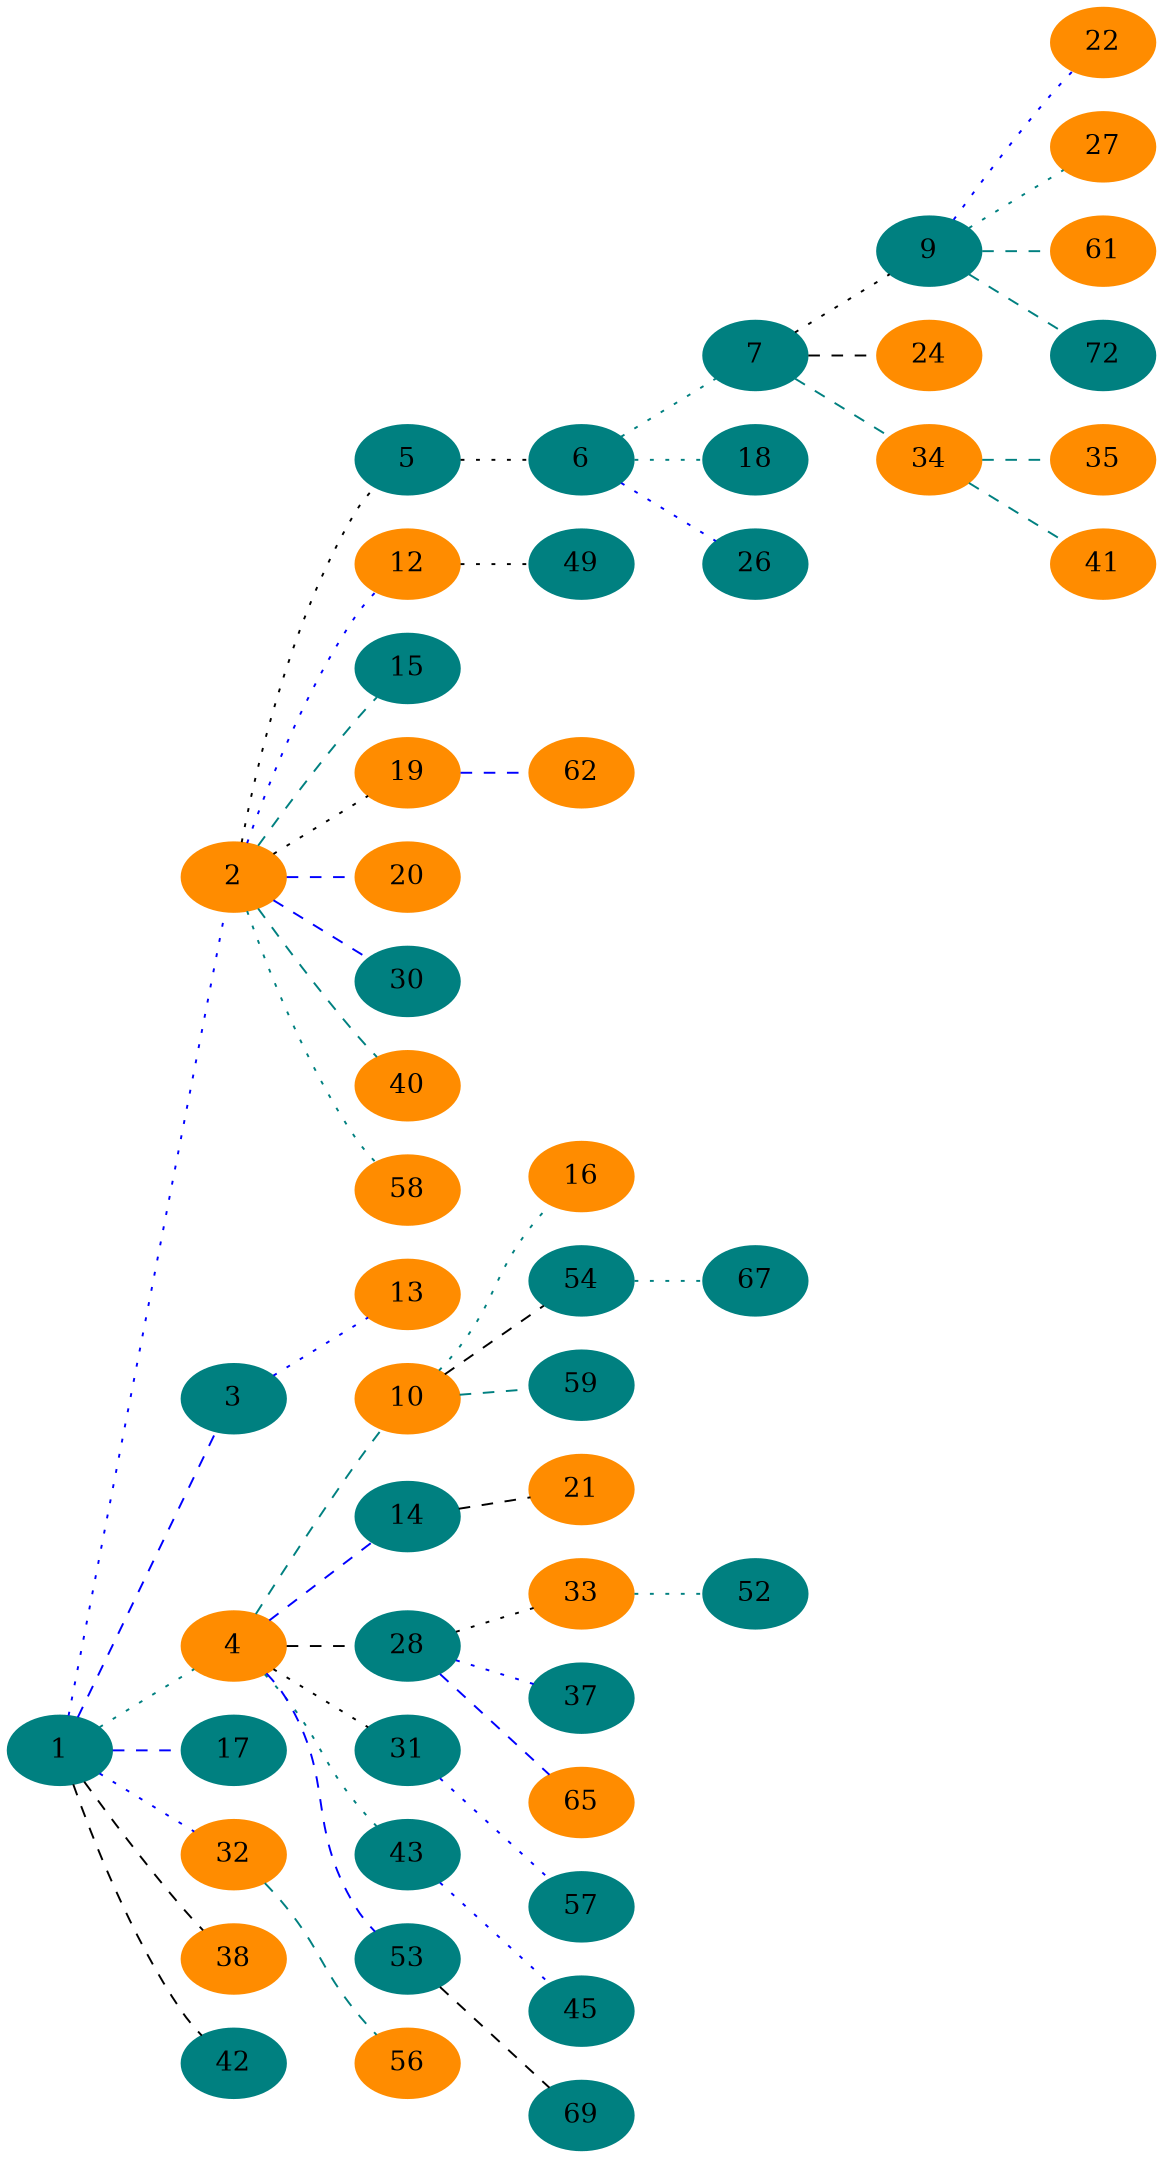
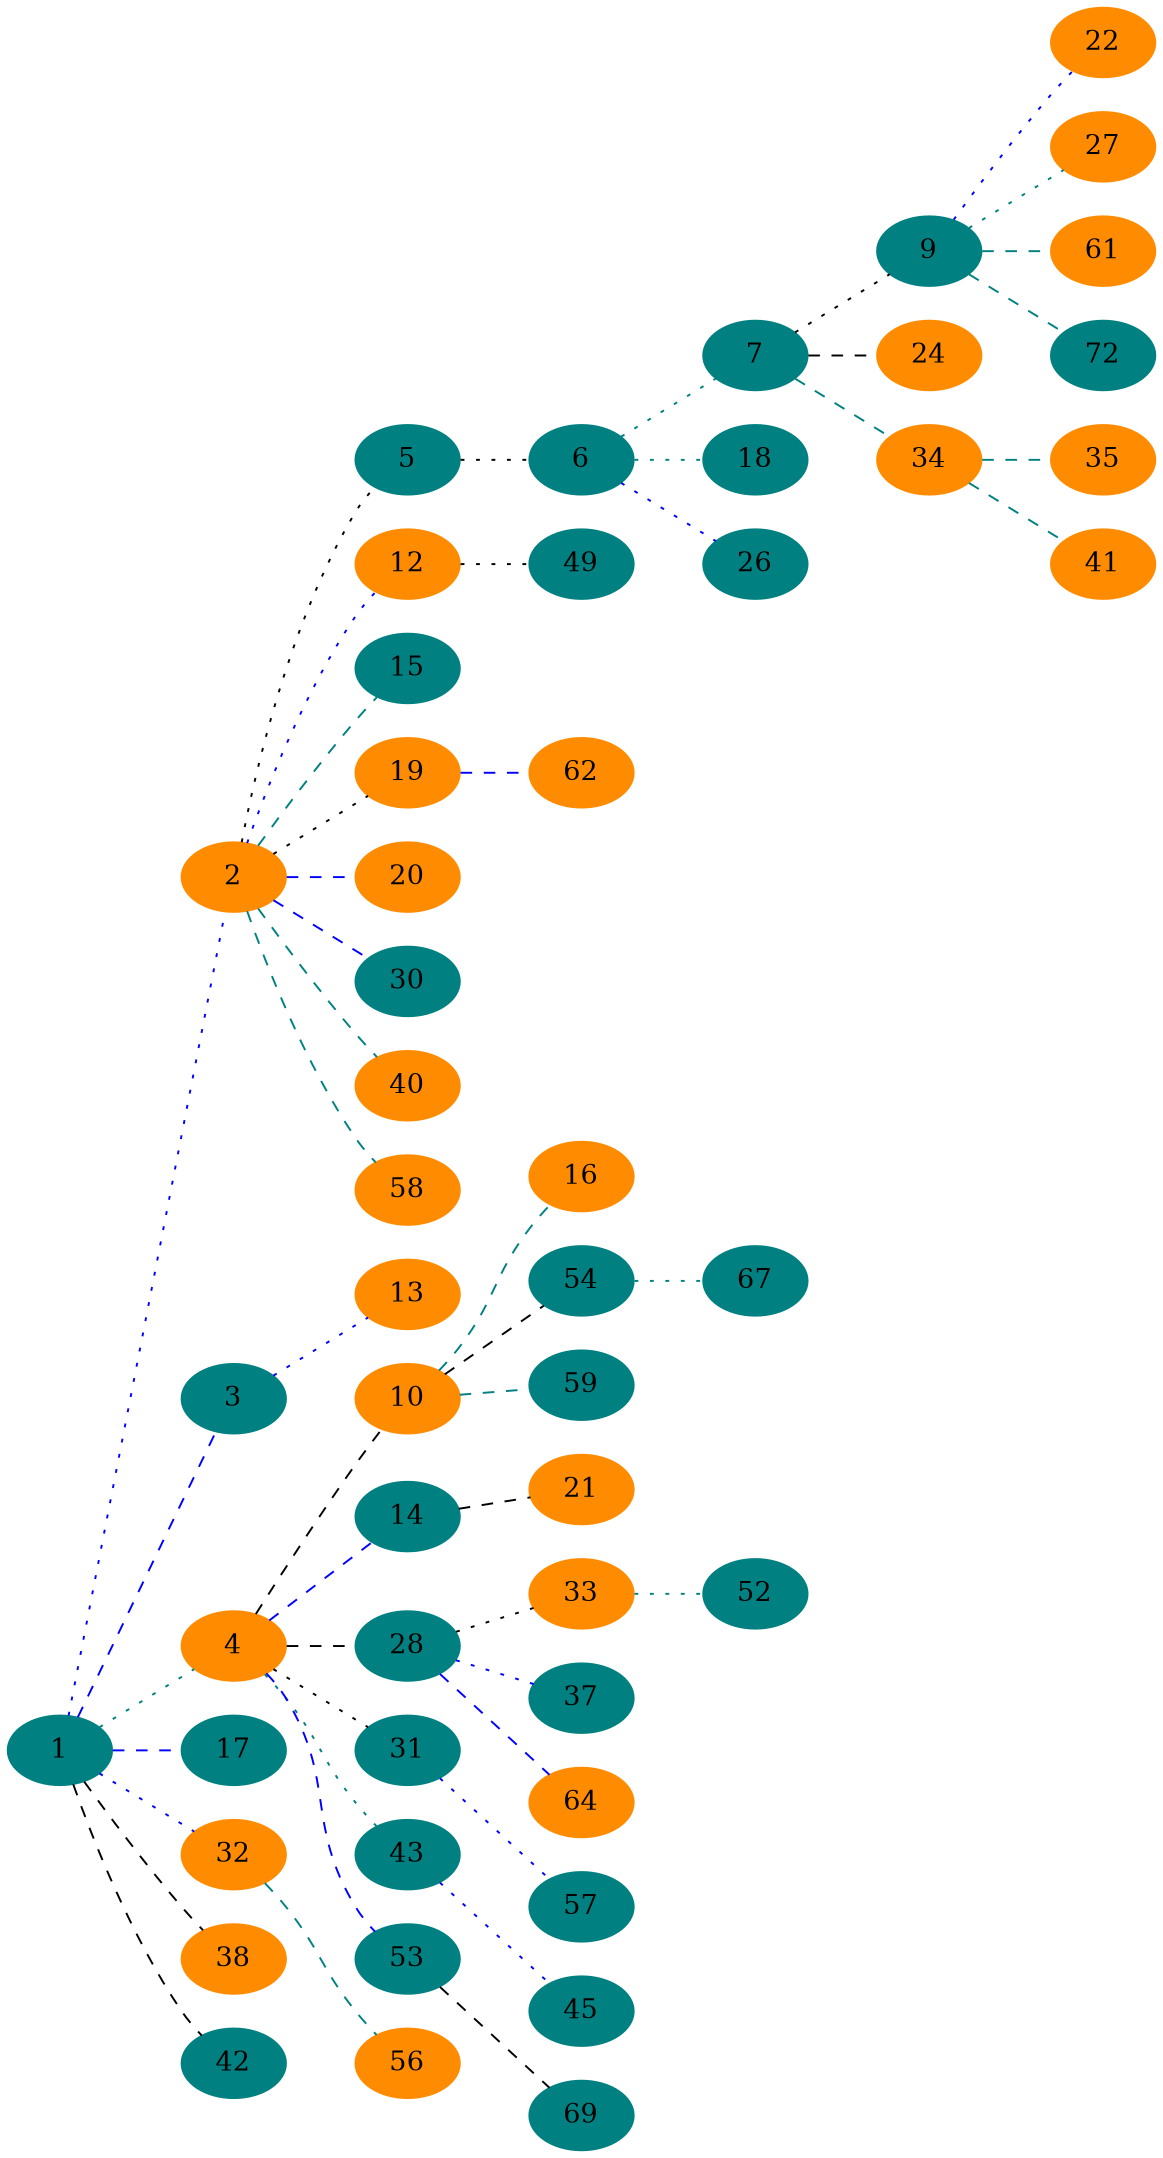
(301, 1042) -> (301, 1042)
(495, 1288) -> (495, 1288)
(317, 1520) -> (317, 1520)
(582, 1803) -> (582, 1803)
